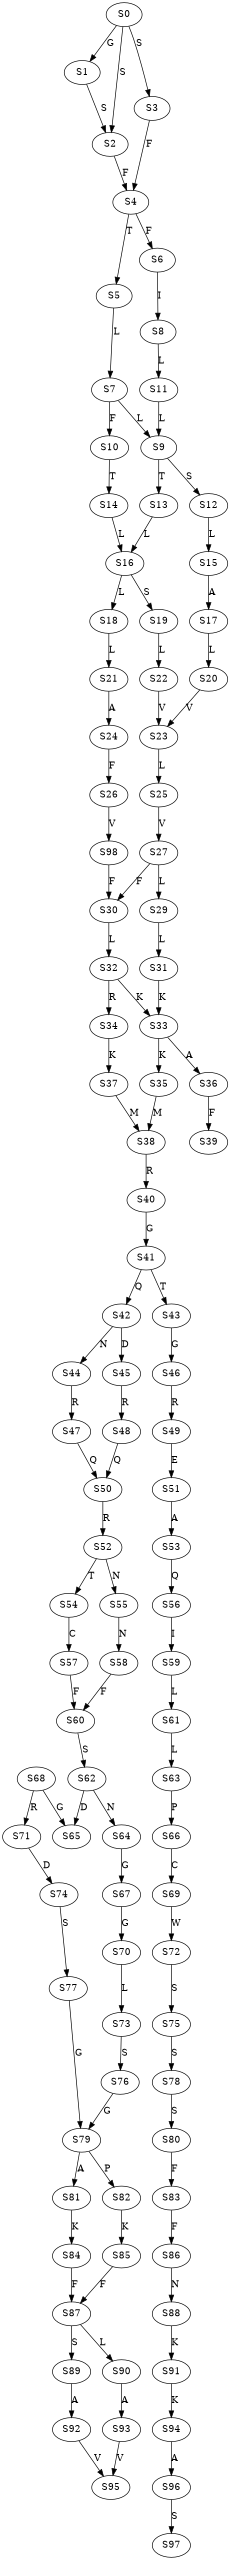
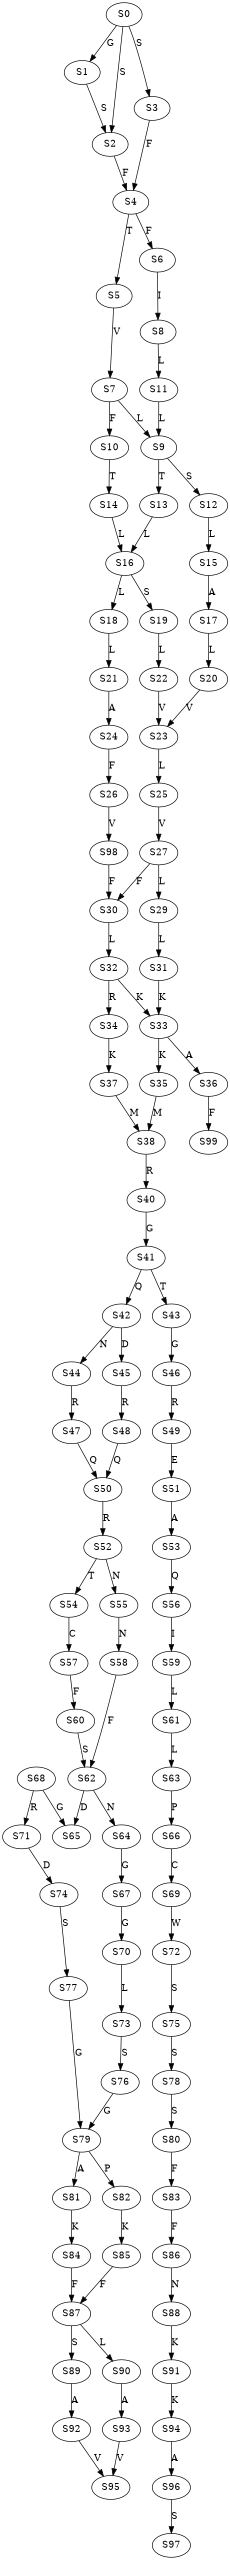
(117, 332) -> (117, 332)
(209, 1142) -> (209, 1142)
(99, 1689) -> (105, 1718)
